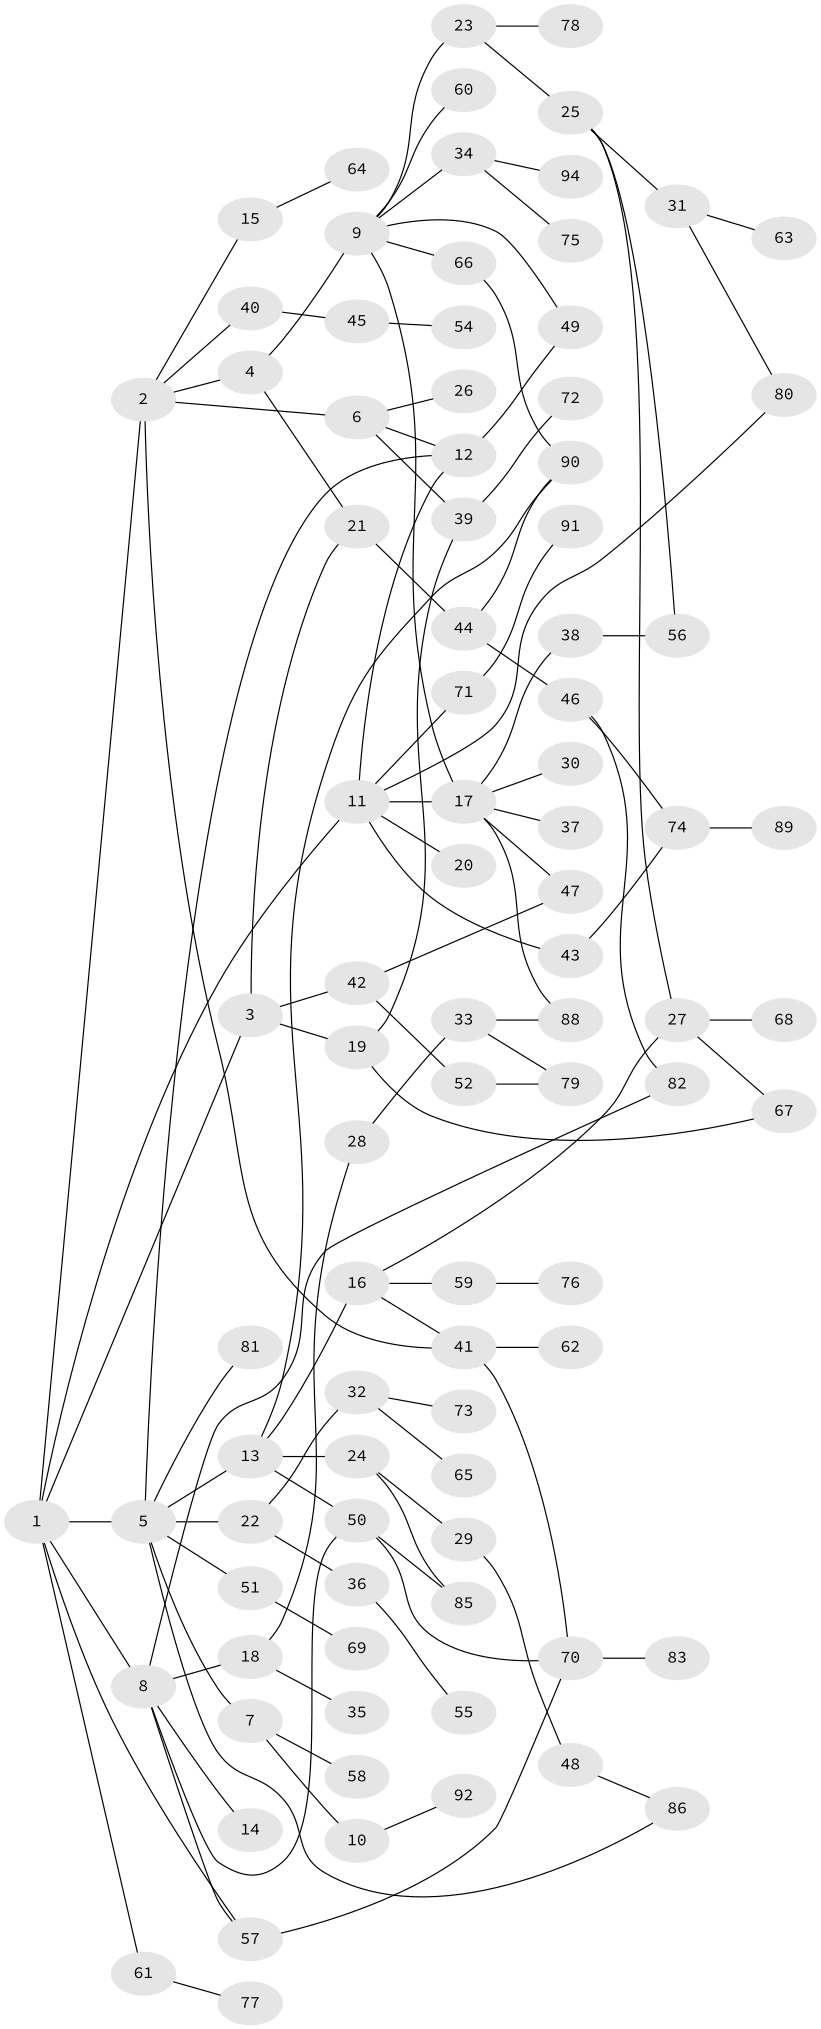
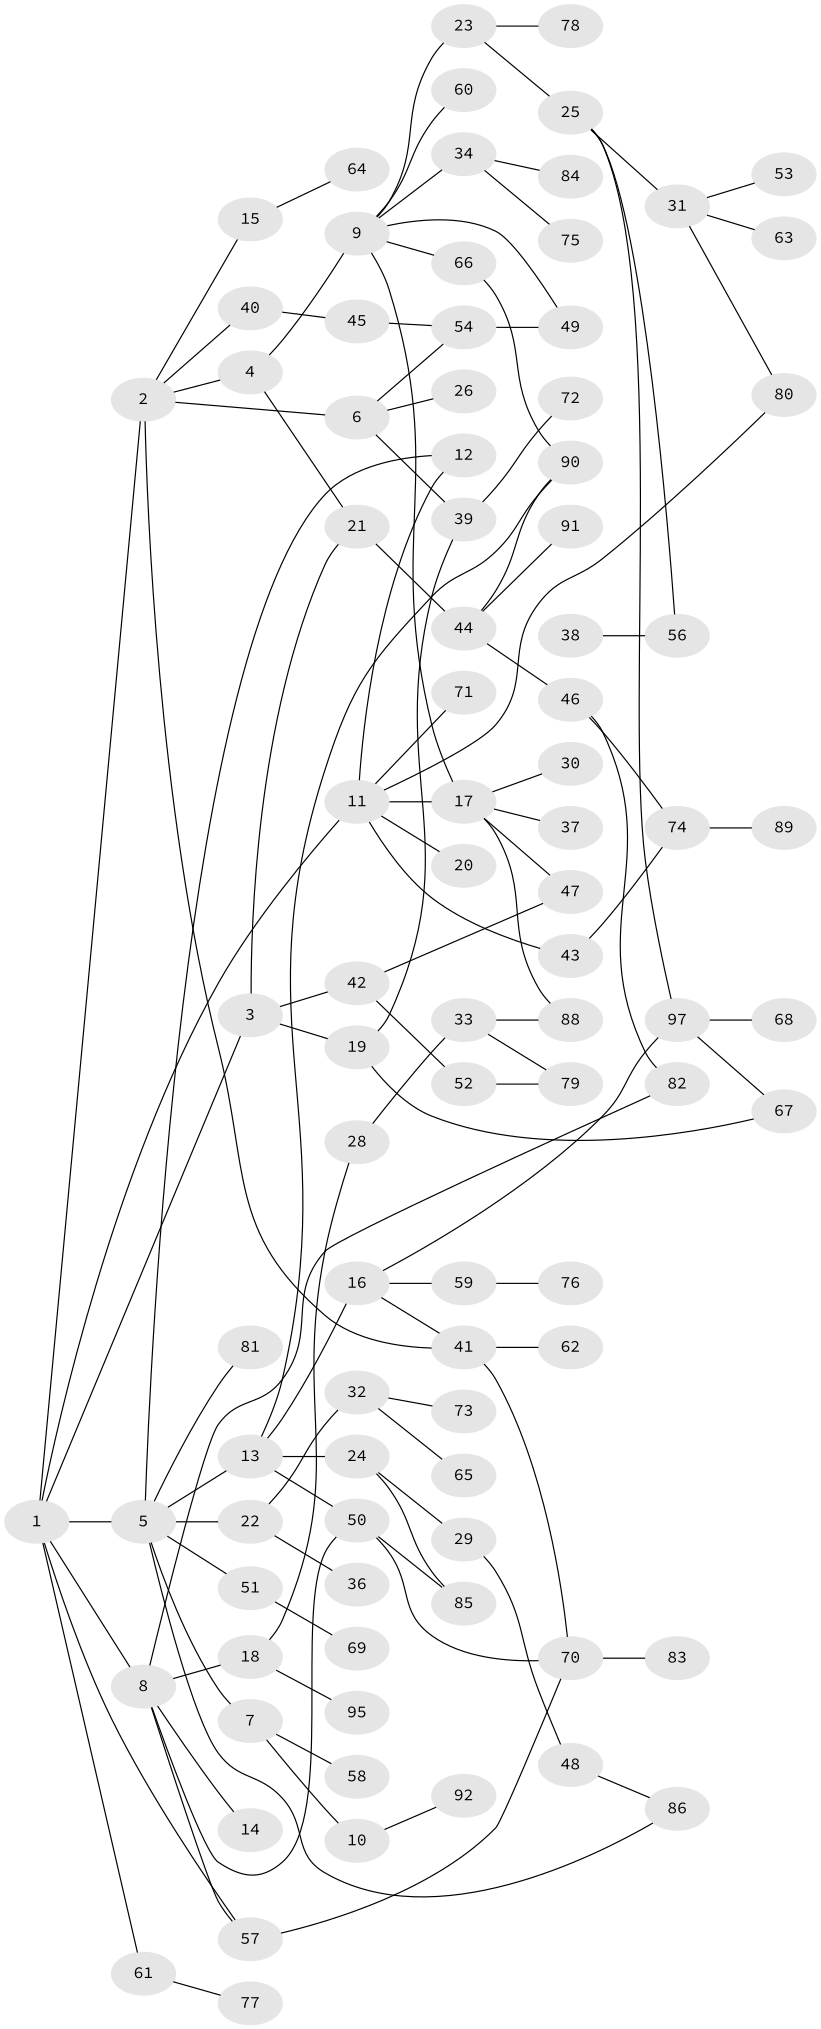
none -> (784, 174)
(571, 177) -> (571, 177)
(516, 397) -> (518, 327)
(407, 435) -> (415, 368)
(519, 611) -> (517, 578)
(516, 718) -> none
(677, 1020) -> (677, 1020)
(357, 1713) -> (357, 1713)
(464, 1713) -> none
